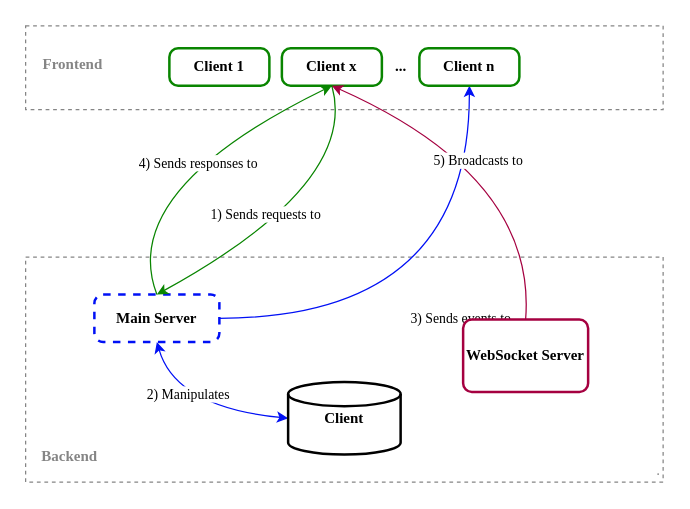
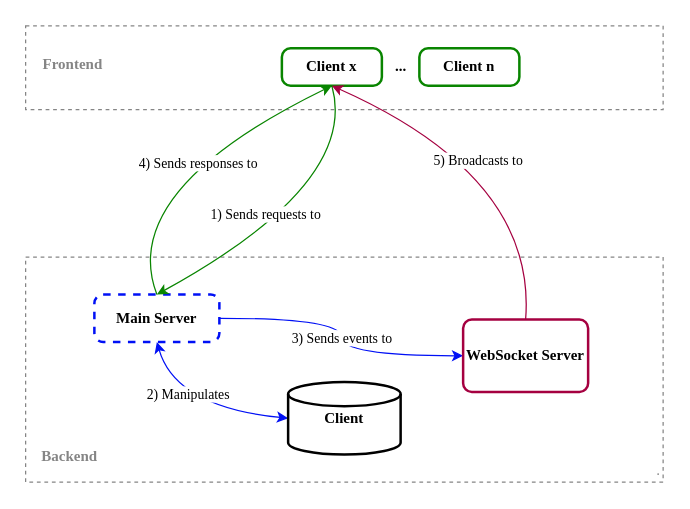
(219, 67) -> none
(374, 285) -> (342, 339)
